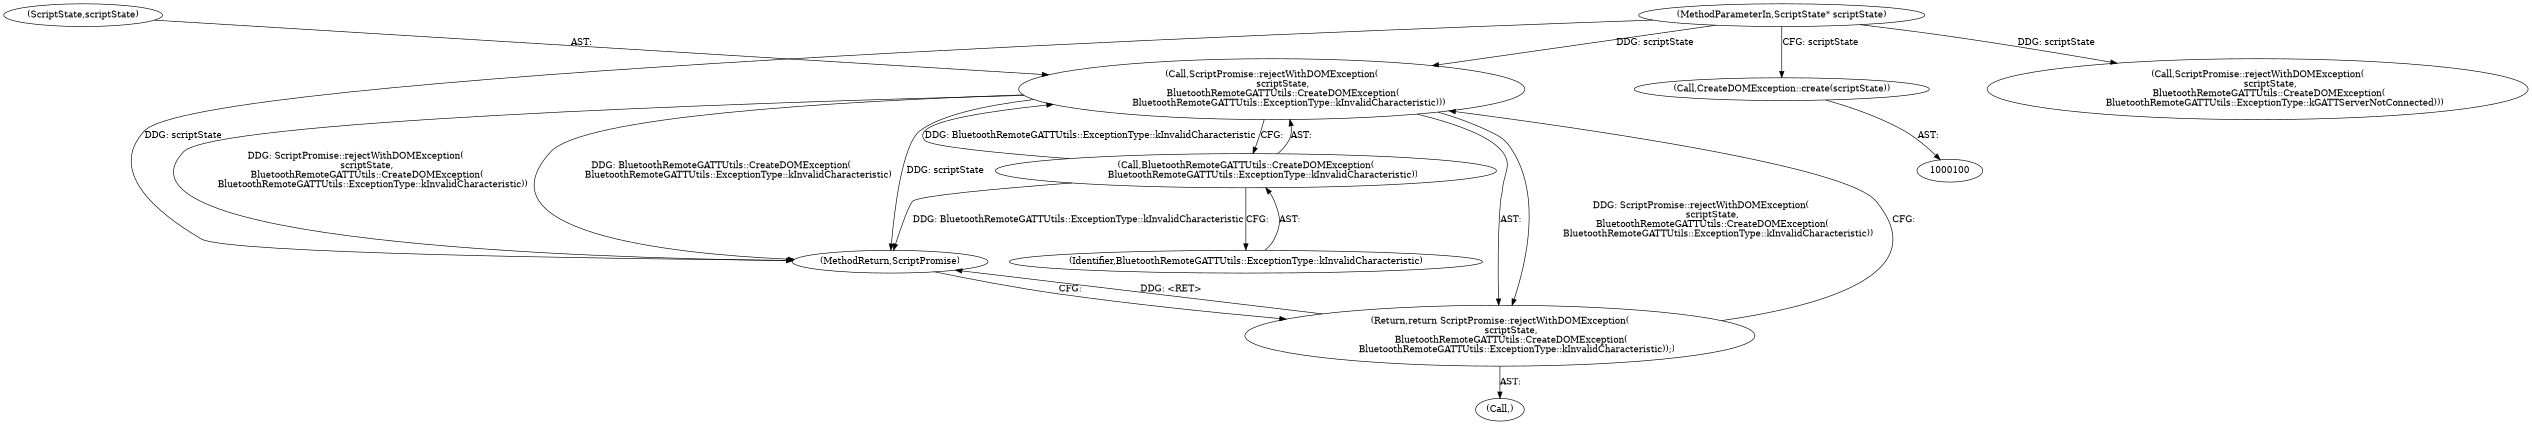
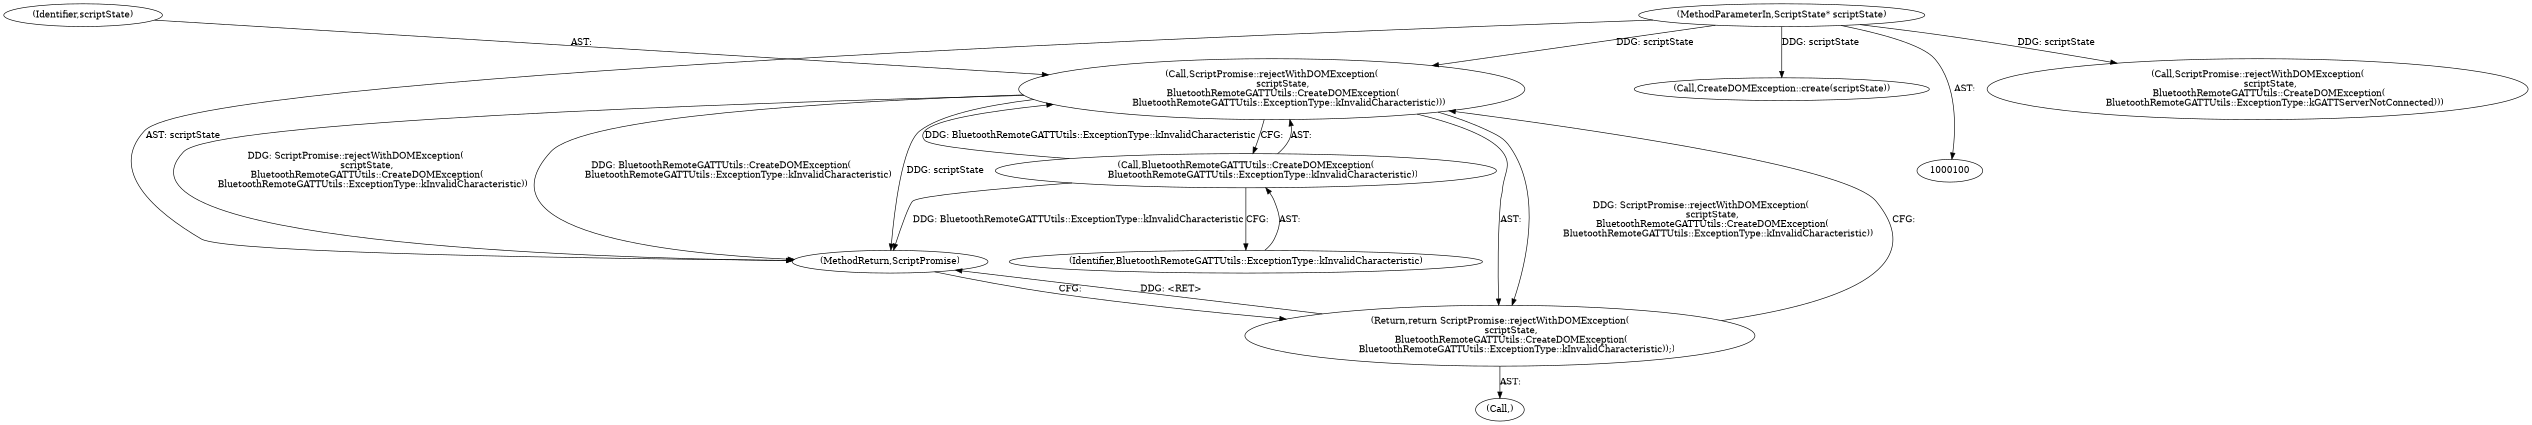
(83, 15) -> (83, 15)
(1821, 43) -> (1821, 43)
(1884, 121) -> (1934, 58)
(183, 136) -> (183, 136)
